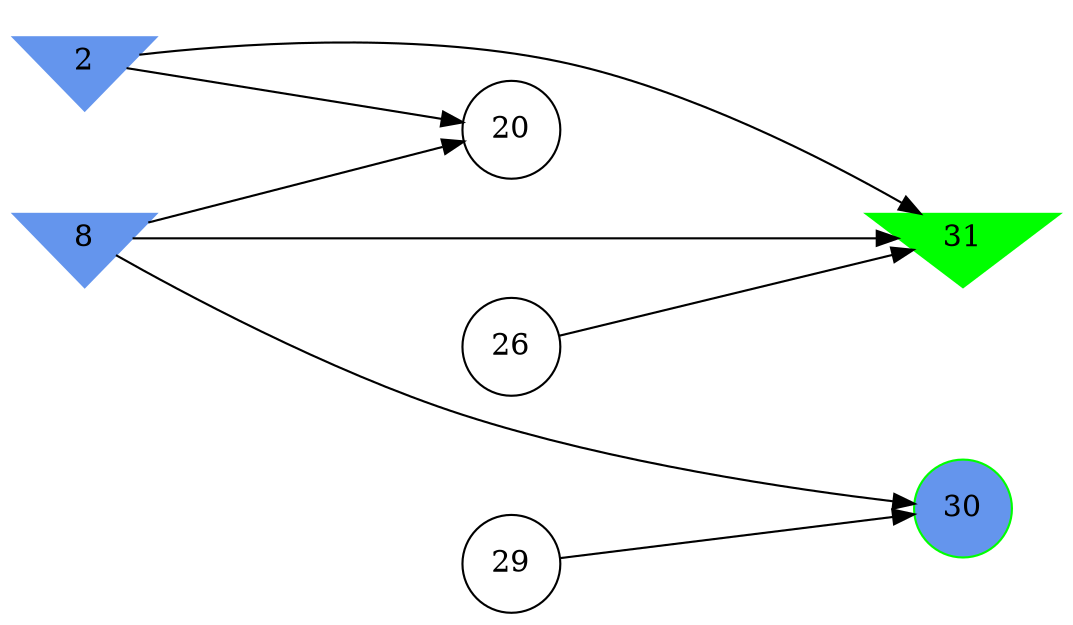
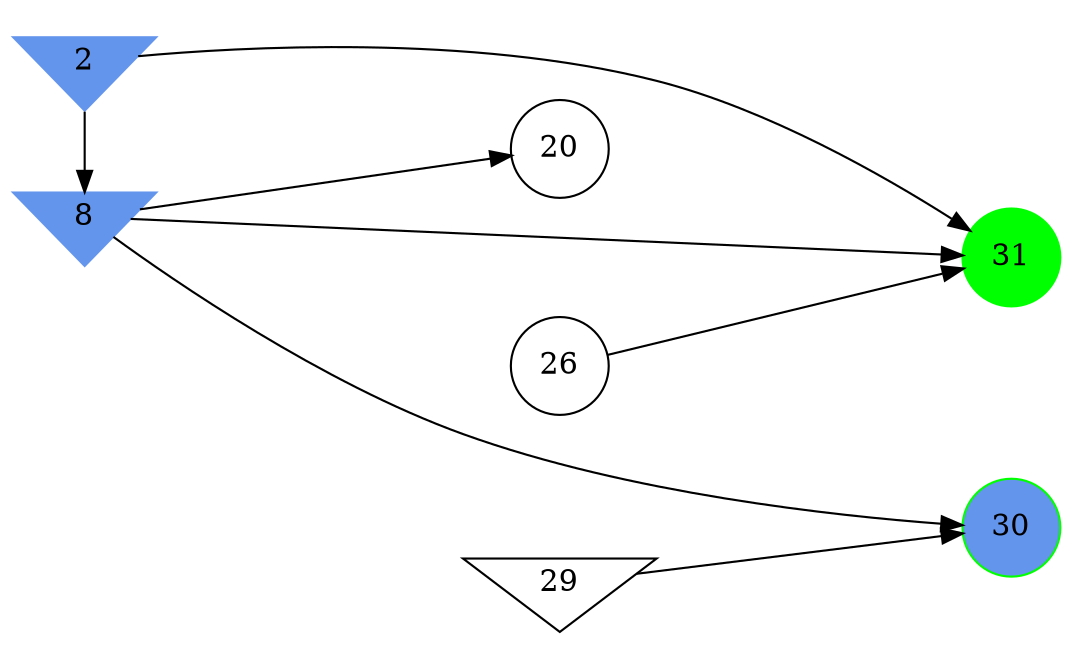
(284, 94) -> (85, 141)
(963, 238) -> (1011, 257)
(511, 564) -> (560, 583)
